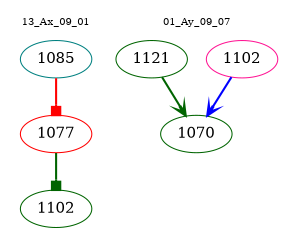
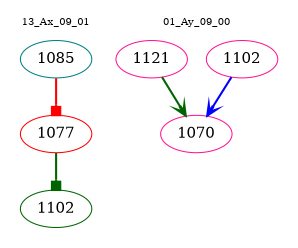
(197, 22) -> (197, 22)
(152, 59) -> (152, 59)
(196, 134) -> (196, 134)
